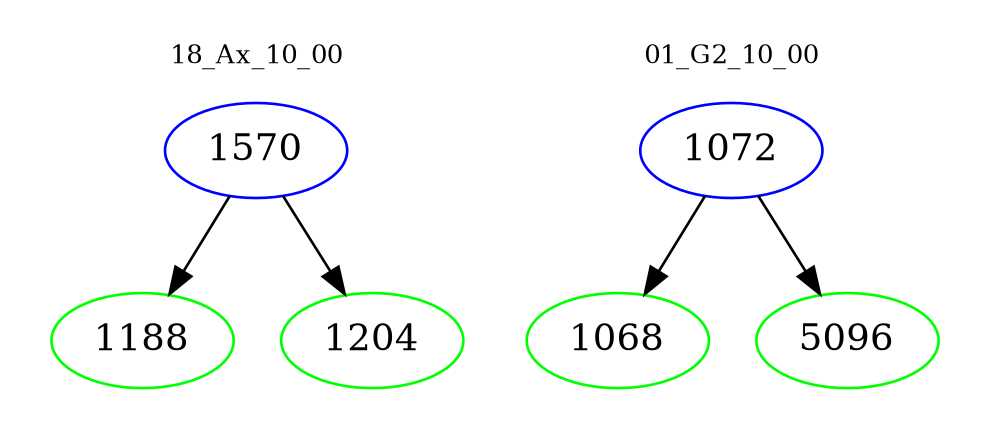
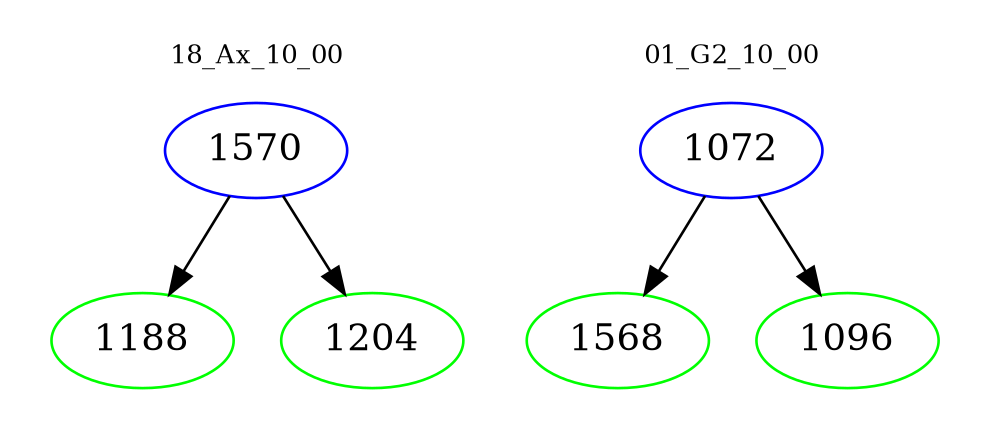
(618, 341) -> (618, 341)
(848, 341) -> (848, 341)
